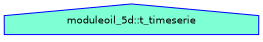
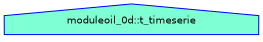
(131, 21) -> (131, 21)
